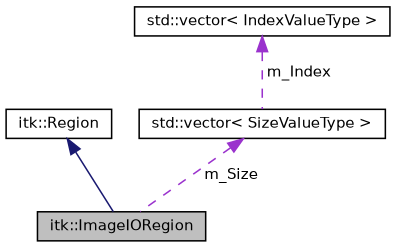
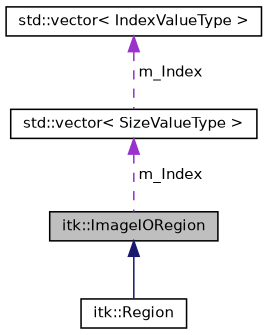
(229, 175) -> (169, 175)
(94, 182) -> (134, 278)
